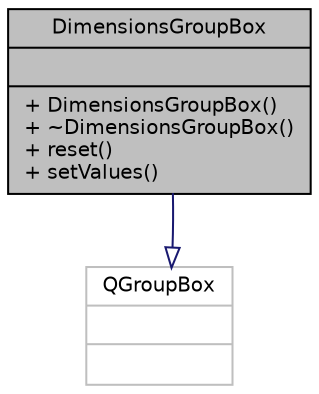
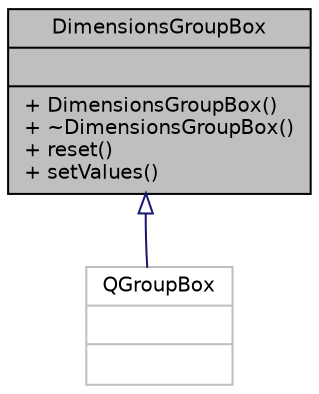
(173, 220) -> (146, 241)
